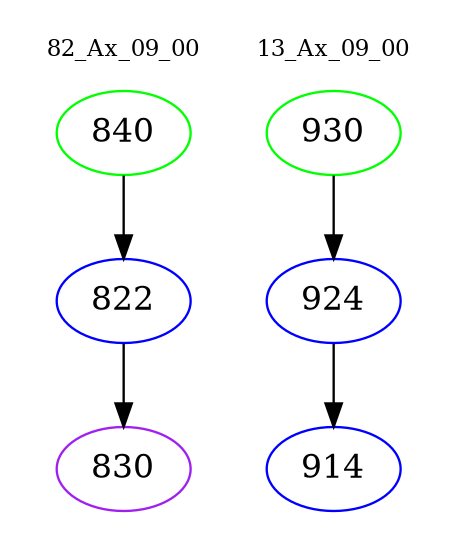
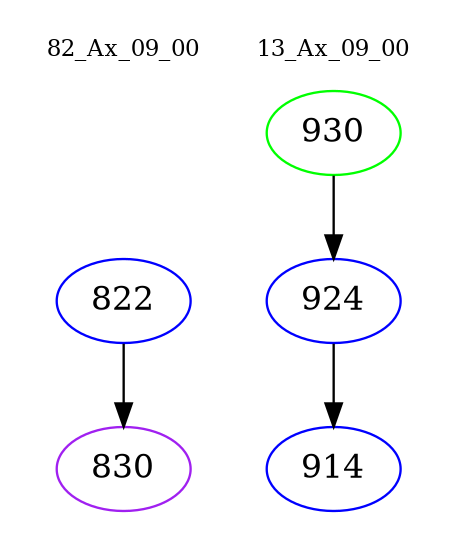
(124, 133) -> none
